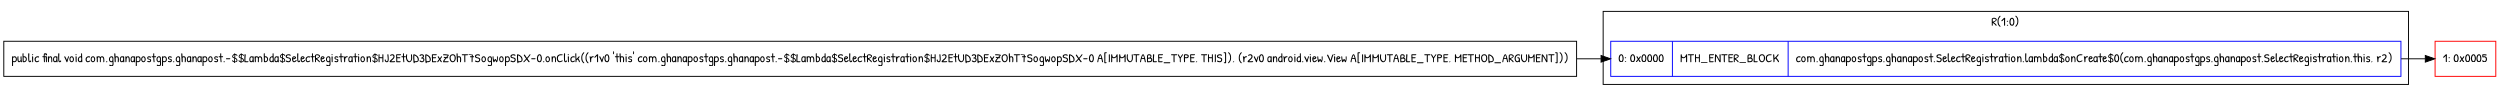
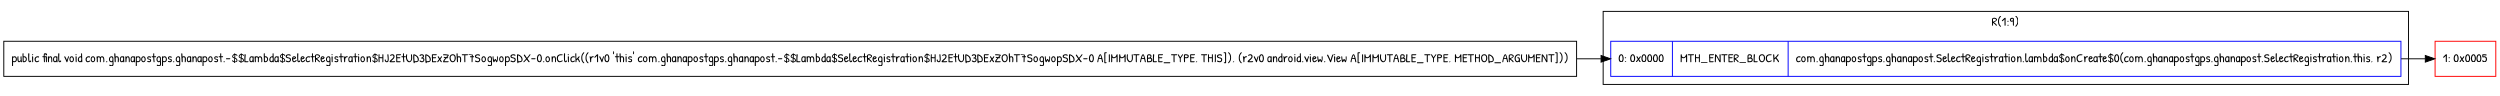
(2006, 22) -> (2006, 22)
